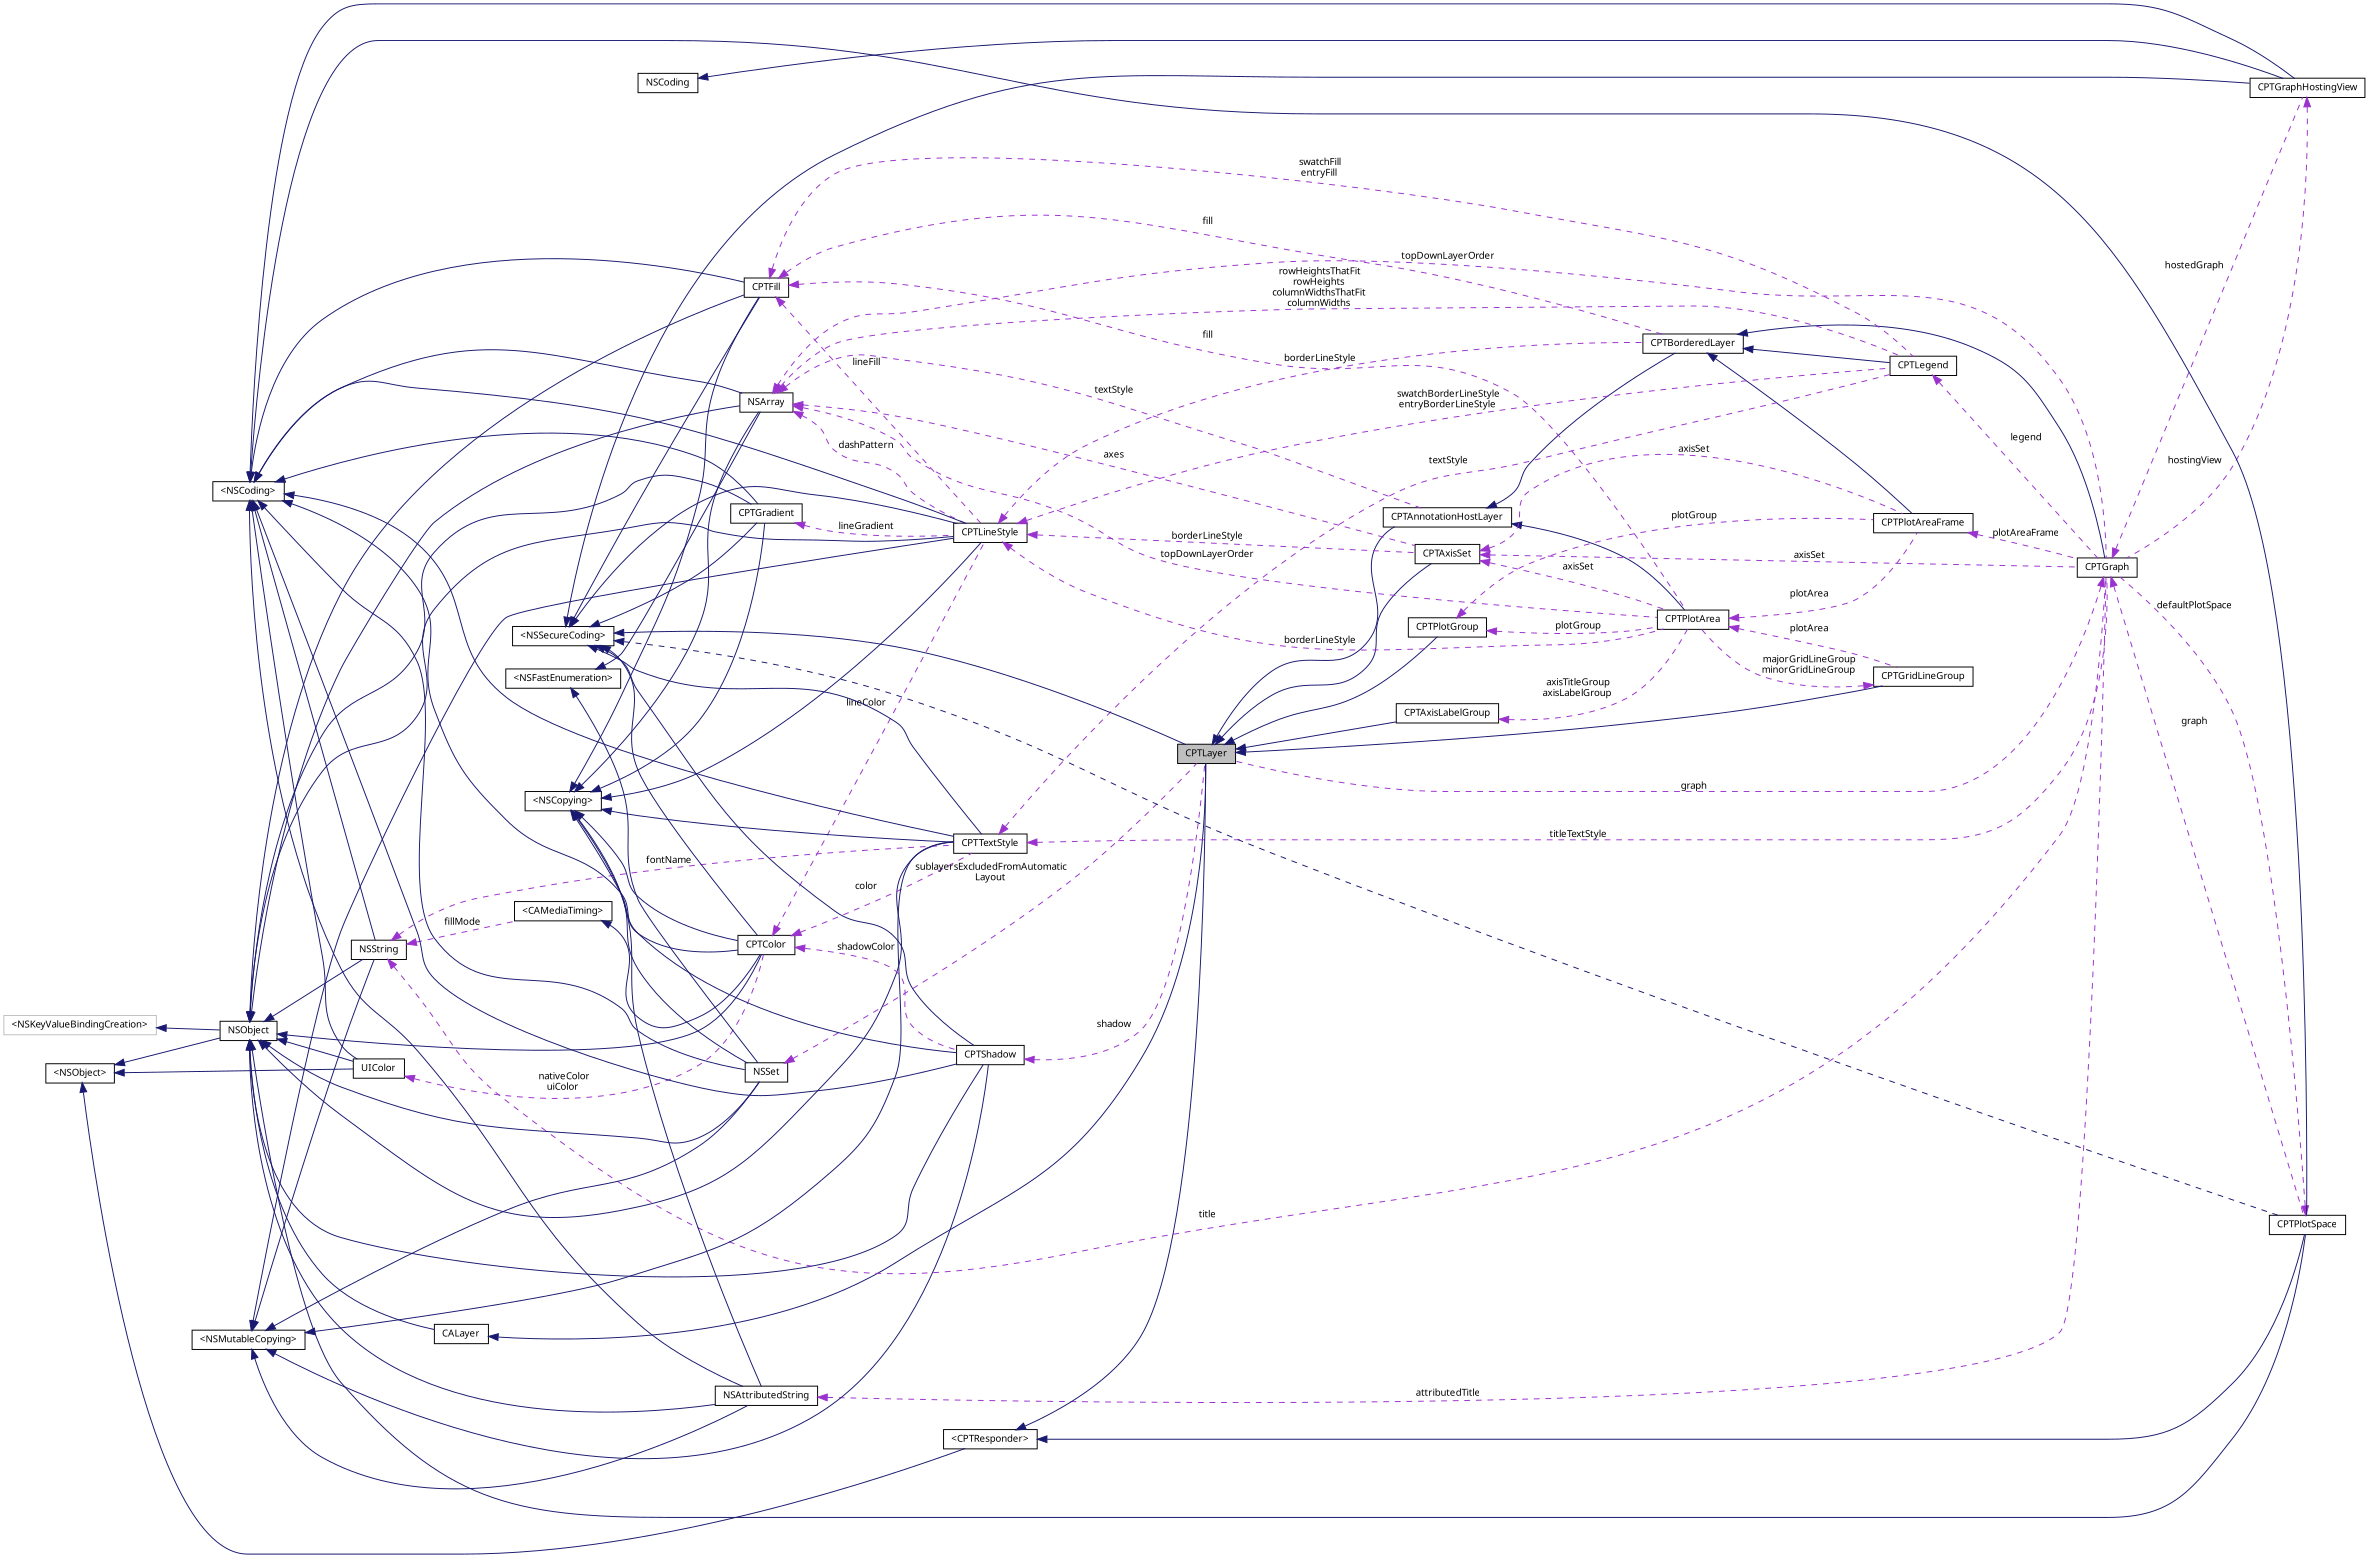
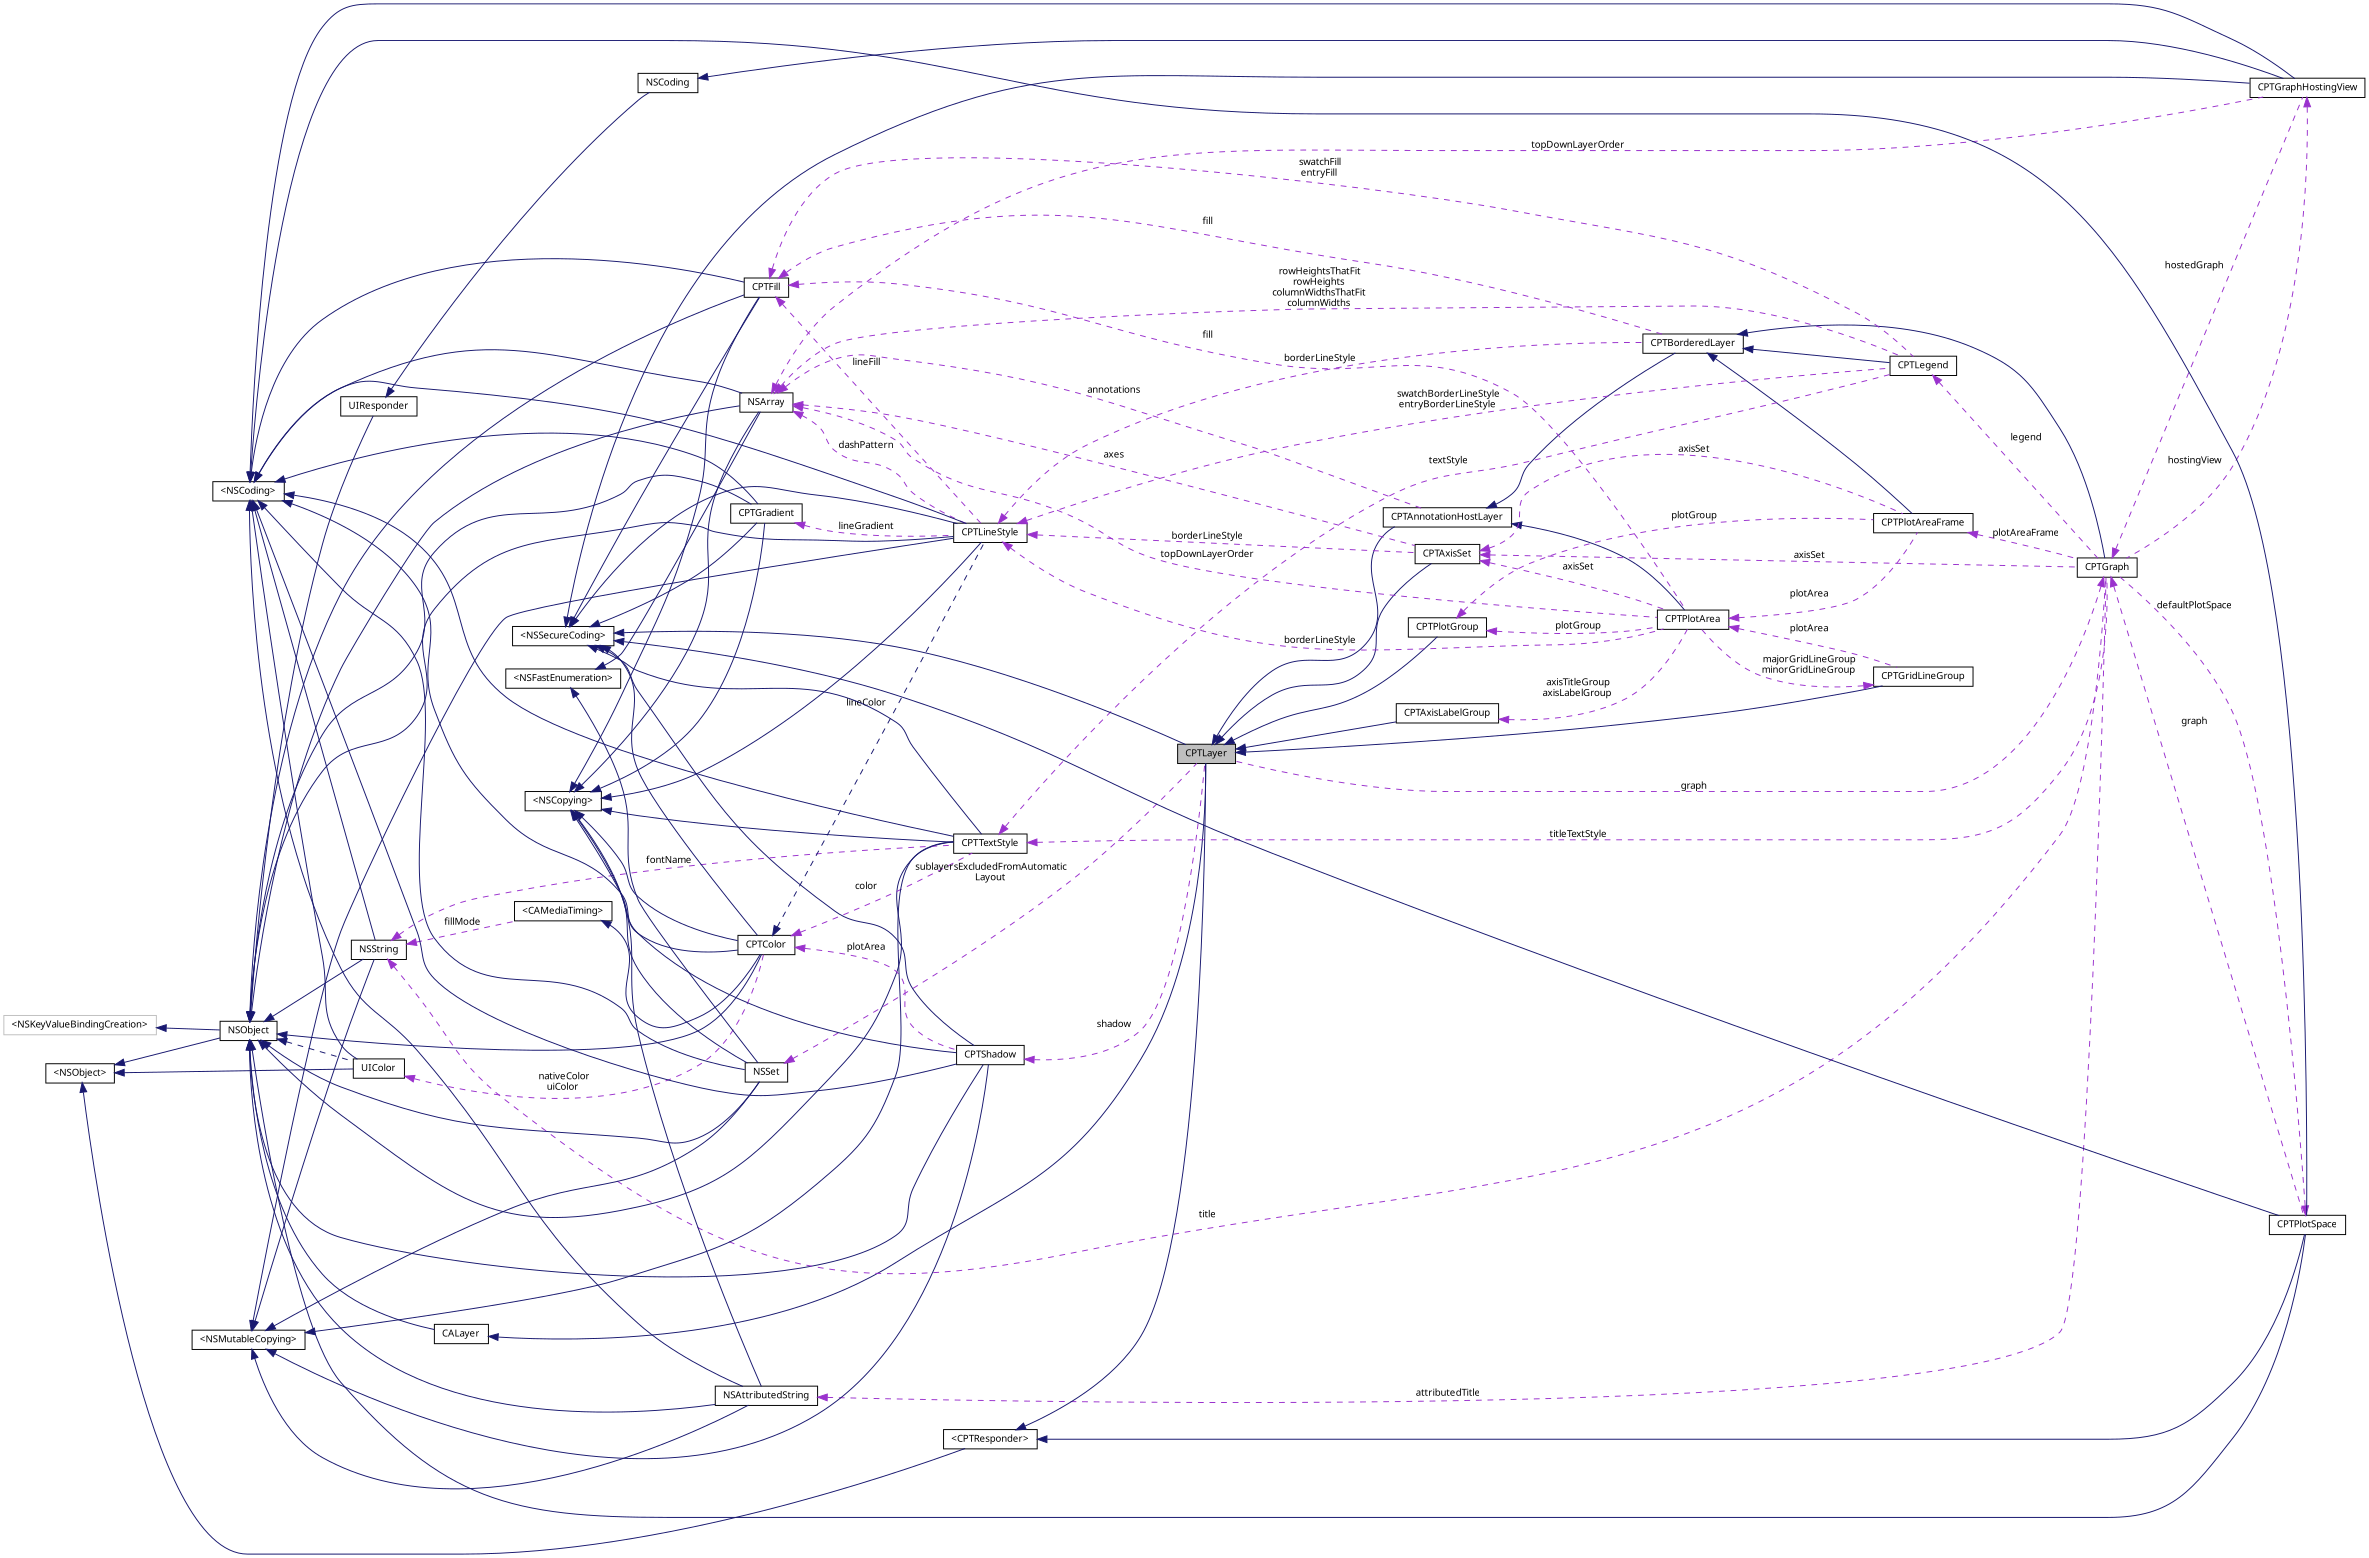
(1511, 269) -> (1483, 151)
(1113, 390) -> (1113, 390)
none -> (379, 406)
(881, 735) -> (881, 735)
(1452, 922) -> (1452, 922)
(865, 947) -> (865, 947)
(320, 1052) -> (320, 1052)
